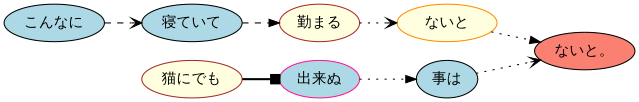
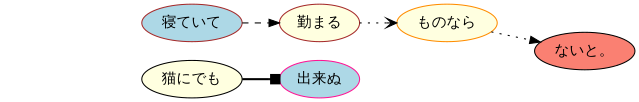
(54, 23) -> none
(192, 23) -> (192, 23)
(447, 23) -> (447, 23)
(192, 79) -> (192, 79)
(447, 79) -> none
